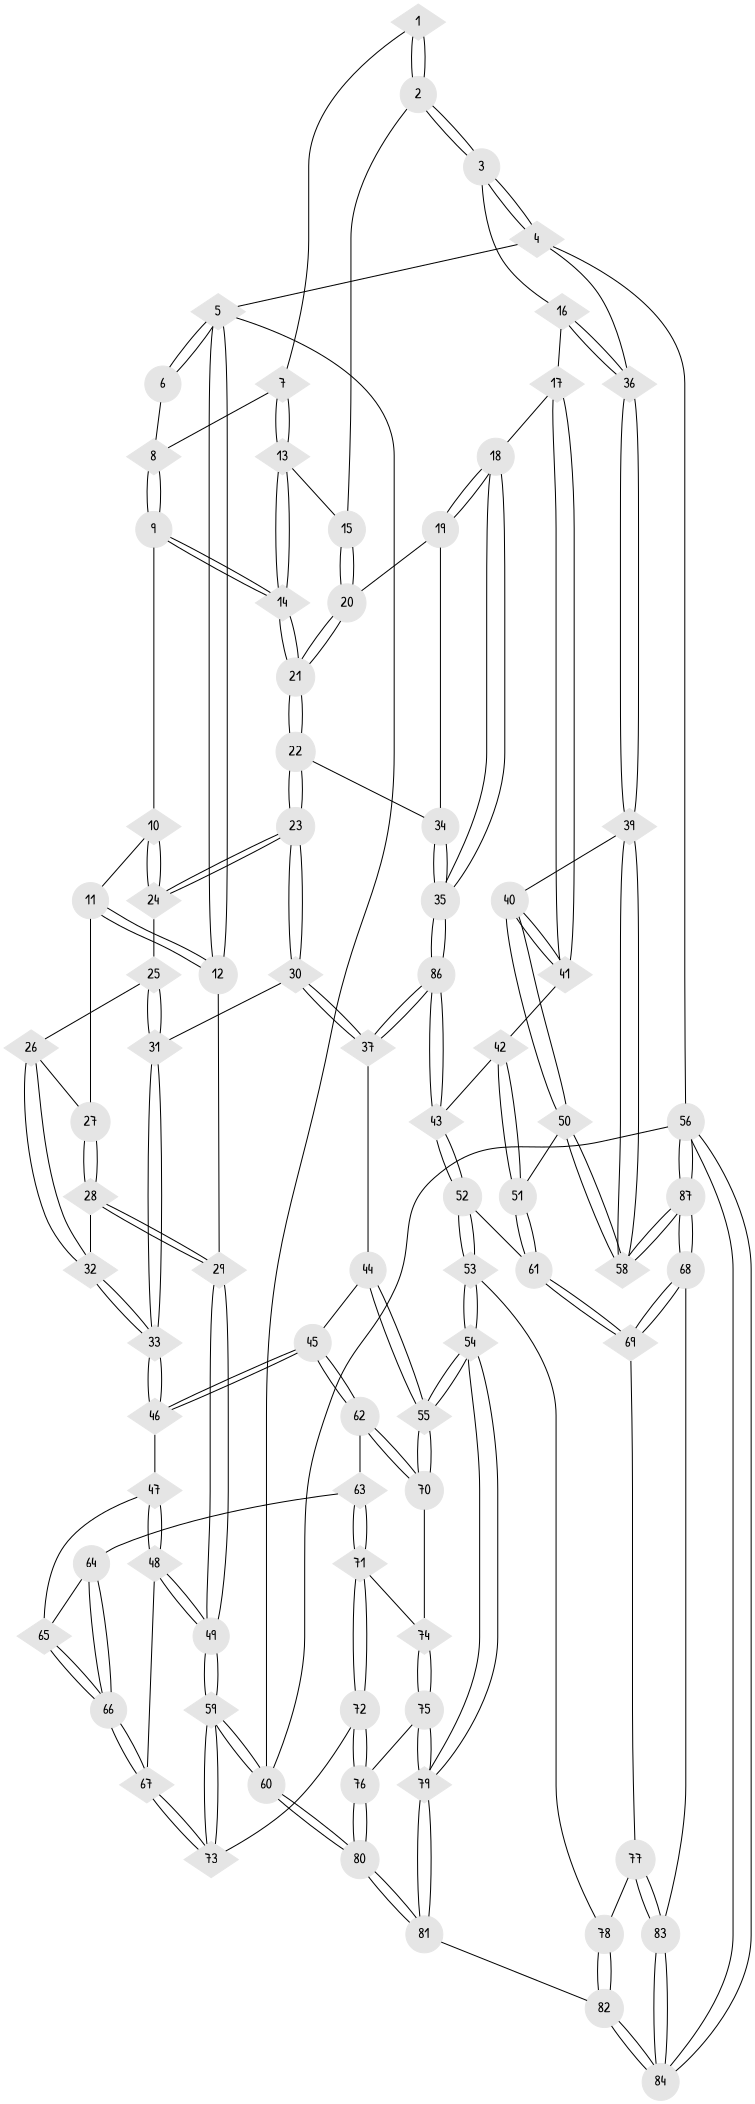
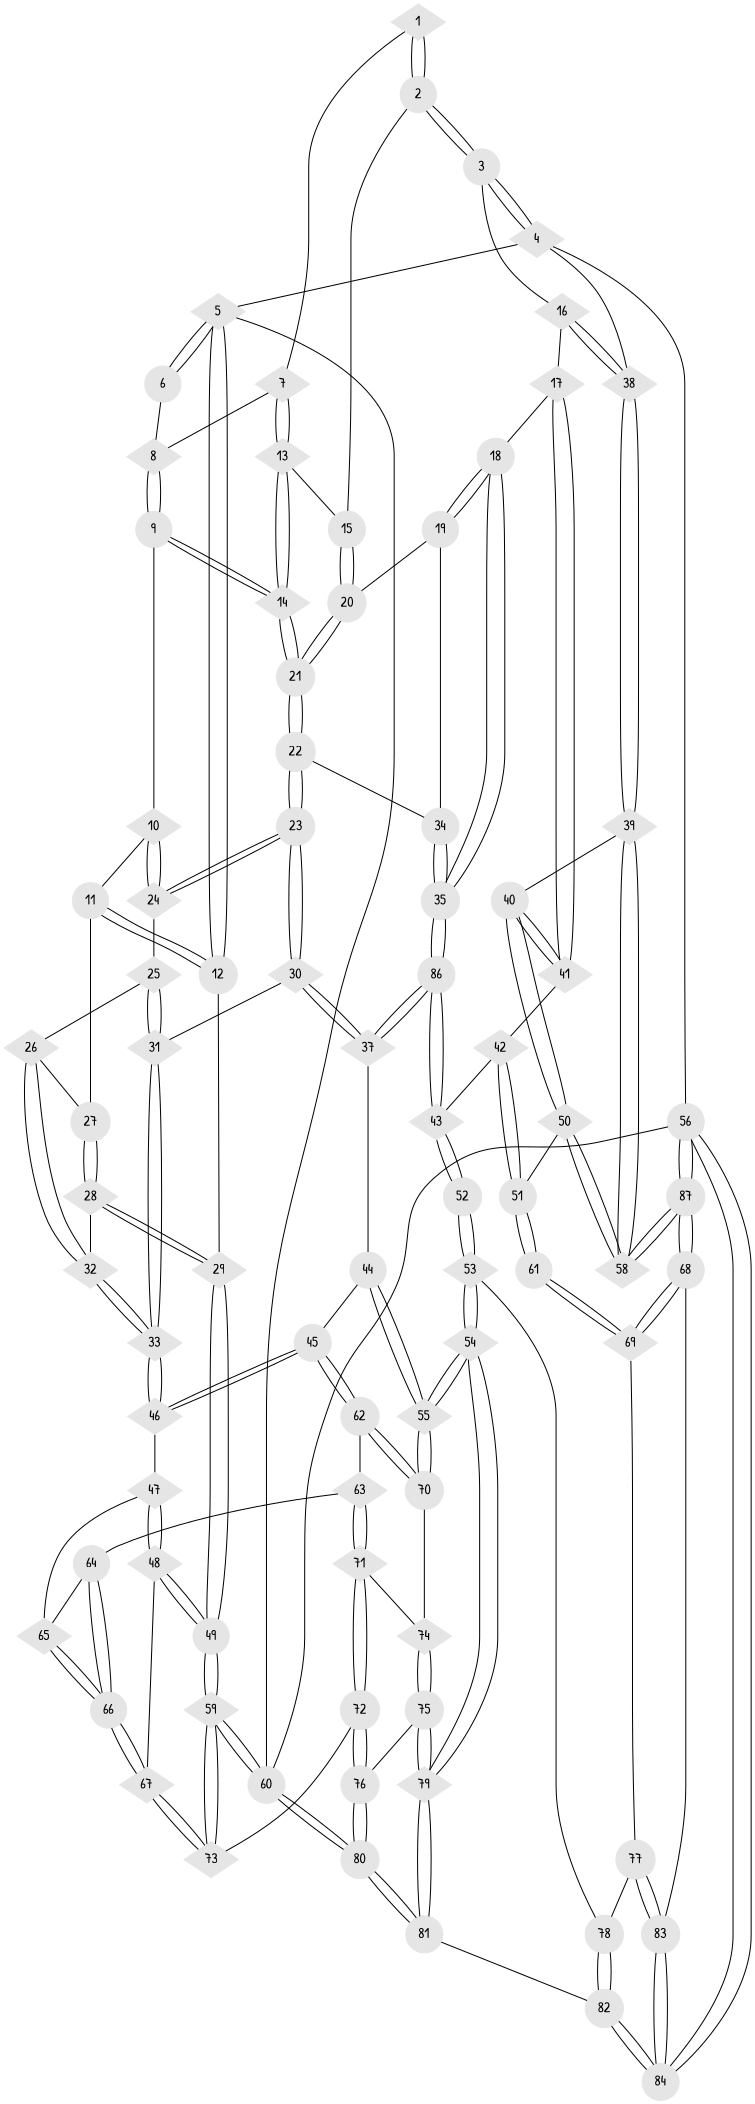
(629, 384) -> (629, 384)
(499, 1234) -> none
